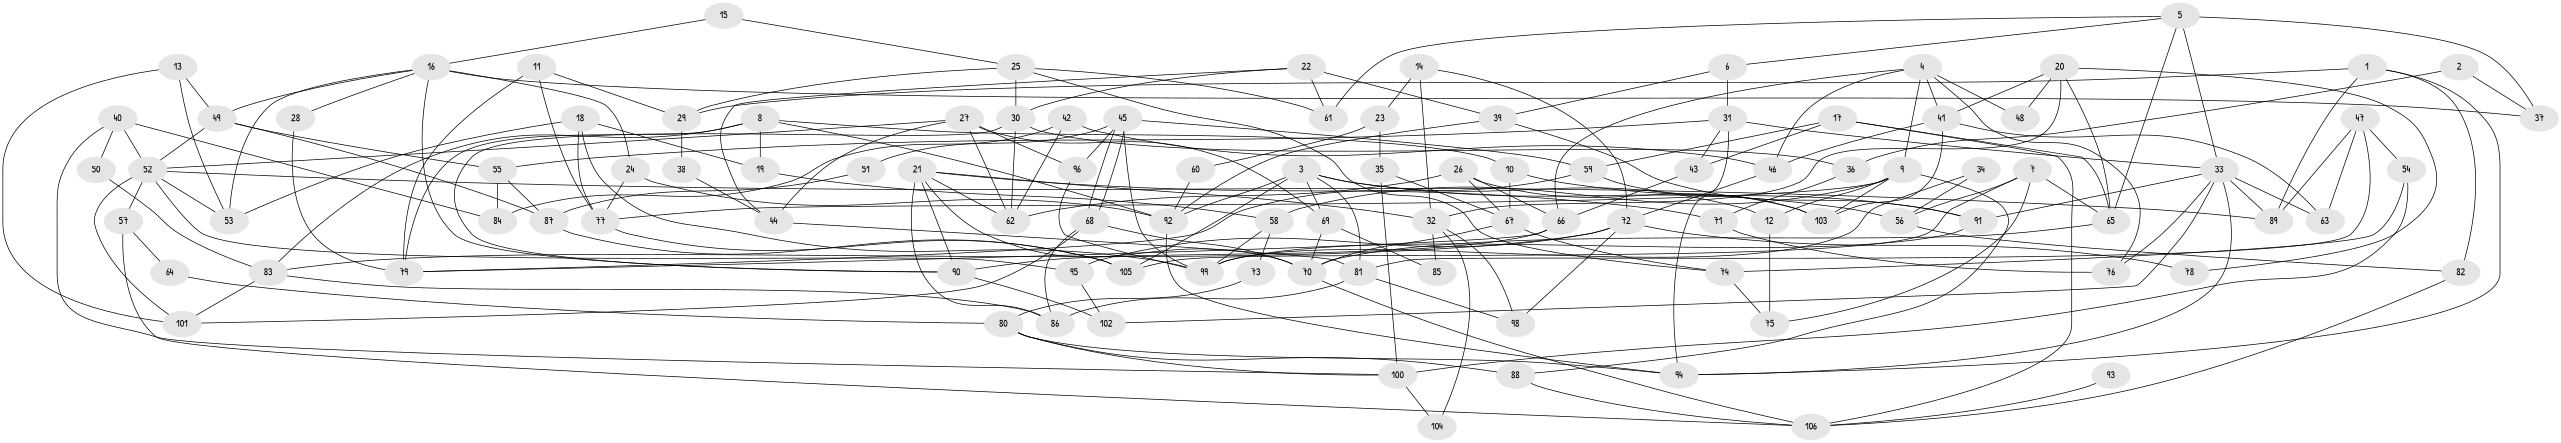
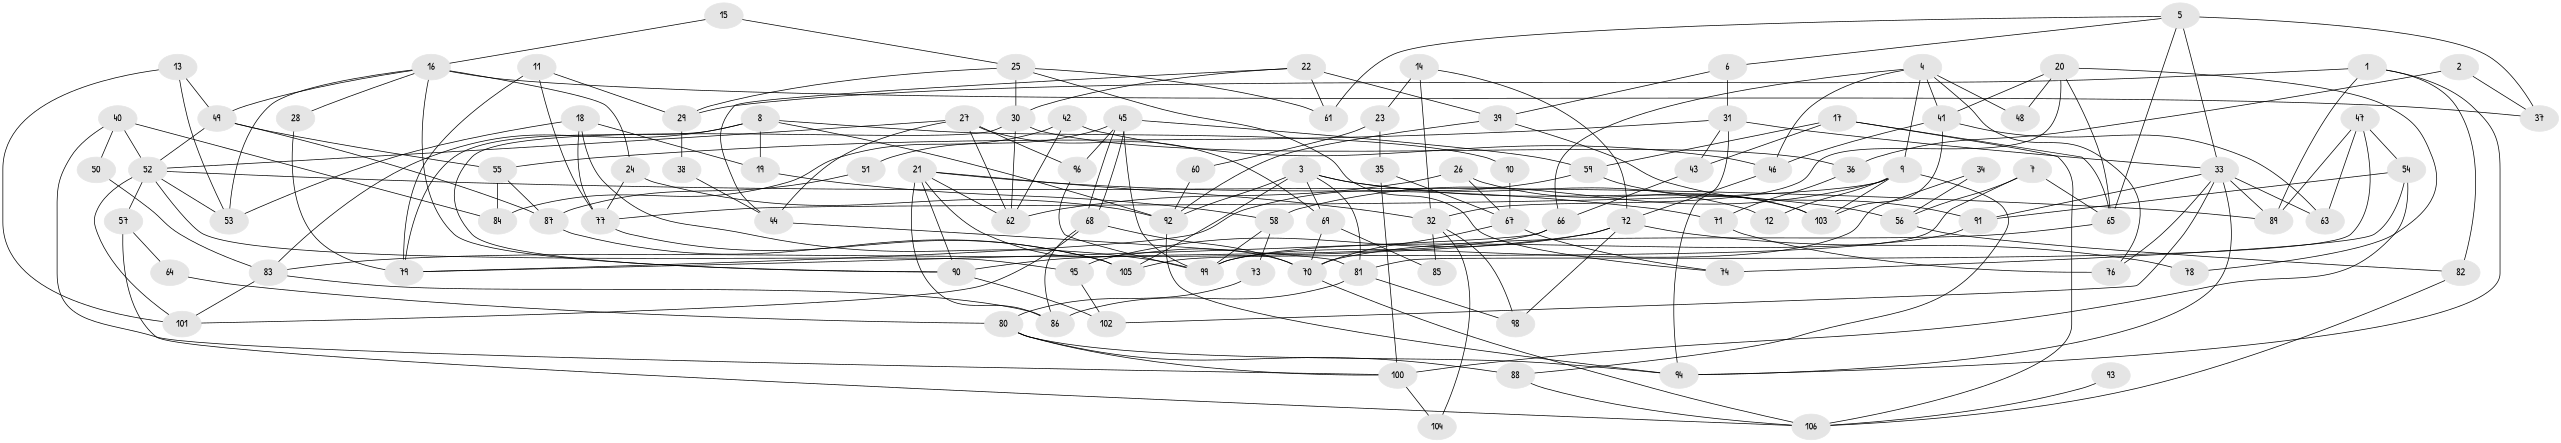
(1510, 196) -> none
(1744, 196) -> (2192, 196)
(1770, 324) -> none
